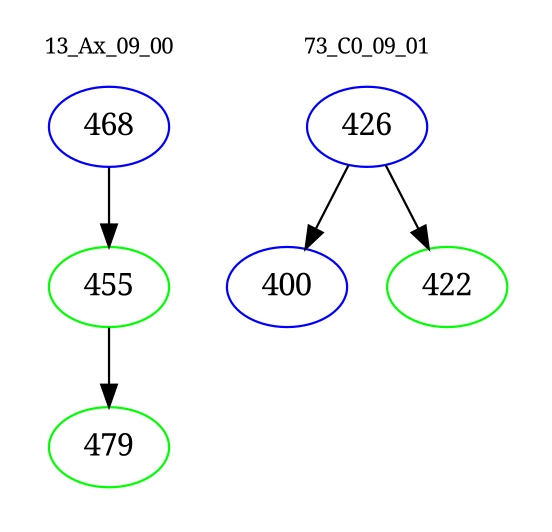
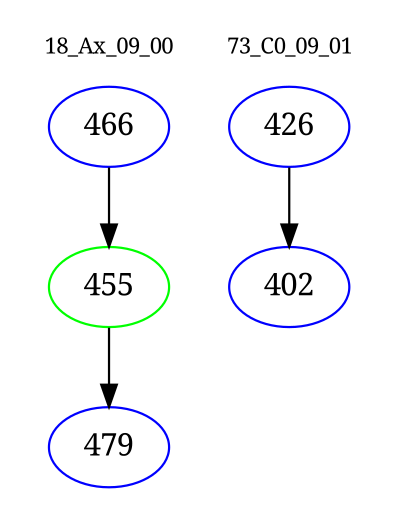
(109, 48) -> (109, 48)
(109, 127) -> (109, 127)
(287, 287) -> (289, 287)
(447, 287) -> none
(109, 447) -> (109, 447)
